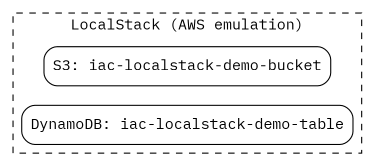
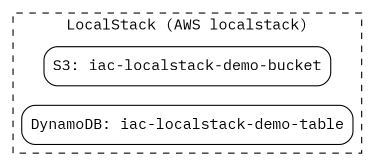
(187, 26) -> (187, 26)
